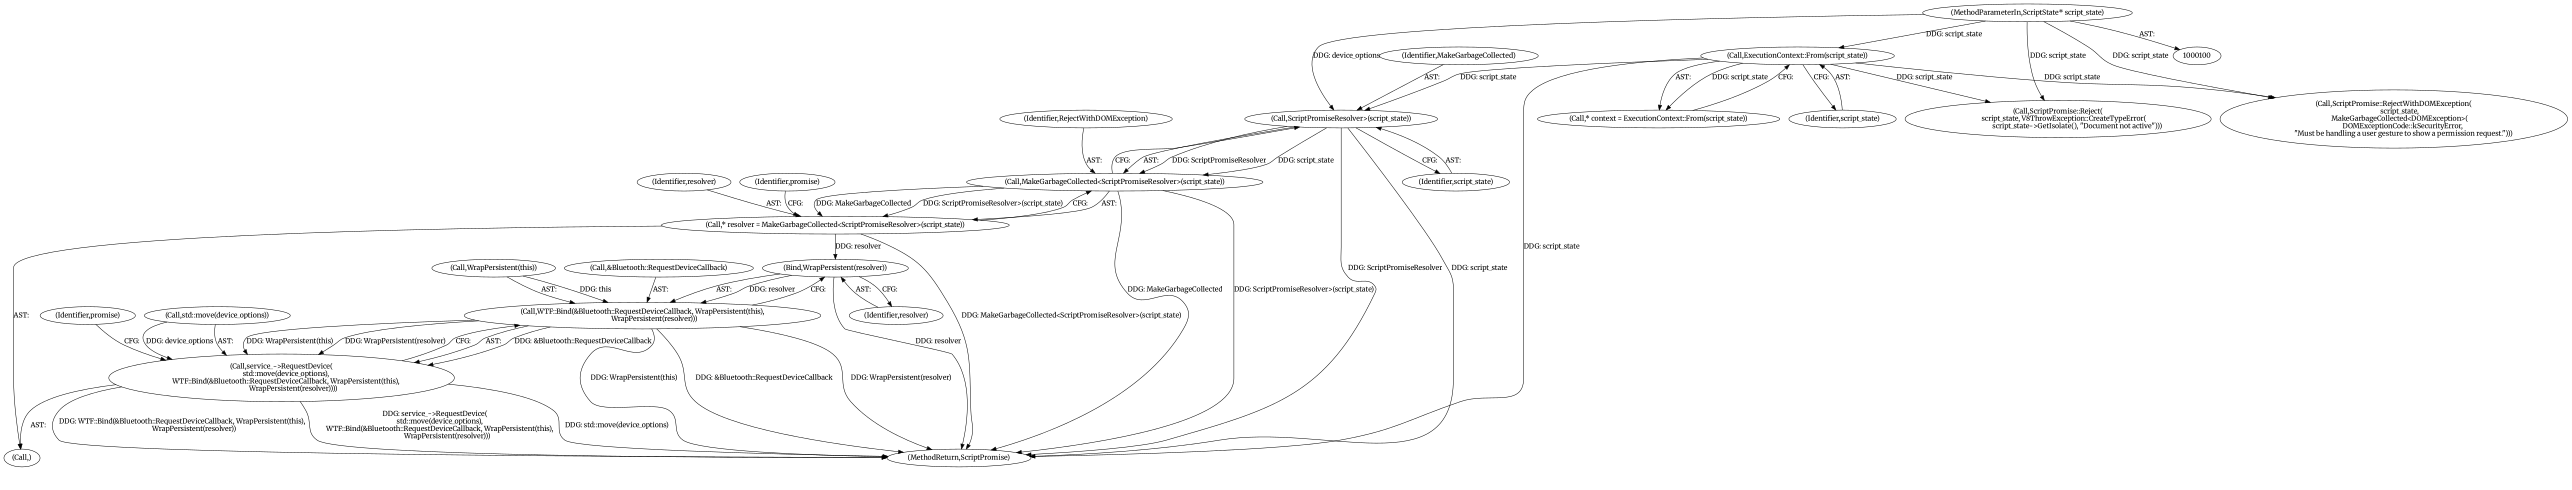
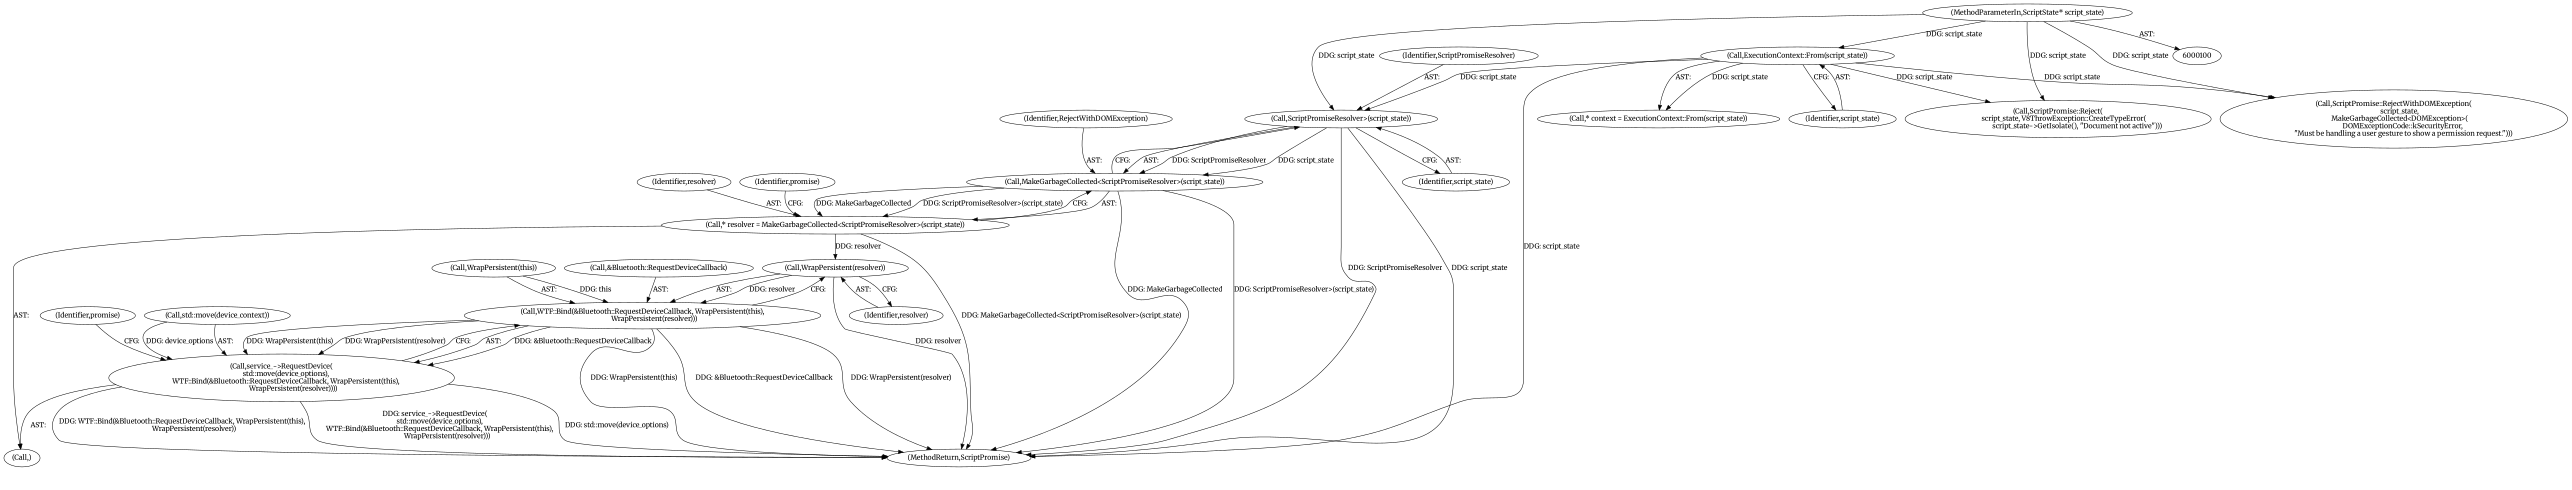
(1347, 56) -> (1347, 56)
(1459, 56) -> (1459, 56)
(2197, 56) -> (2197, 56)
(1741, 94) -> none
(835, 268) -> (835, 268)
(217, 316) -> (217, 316)
